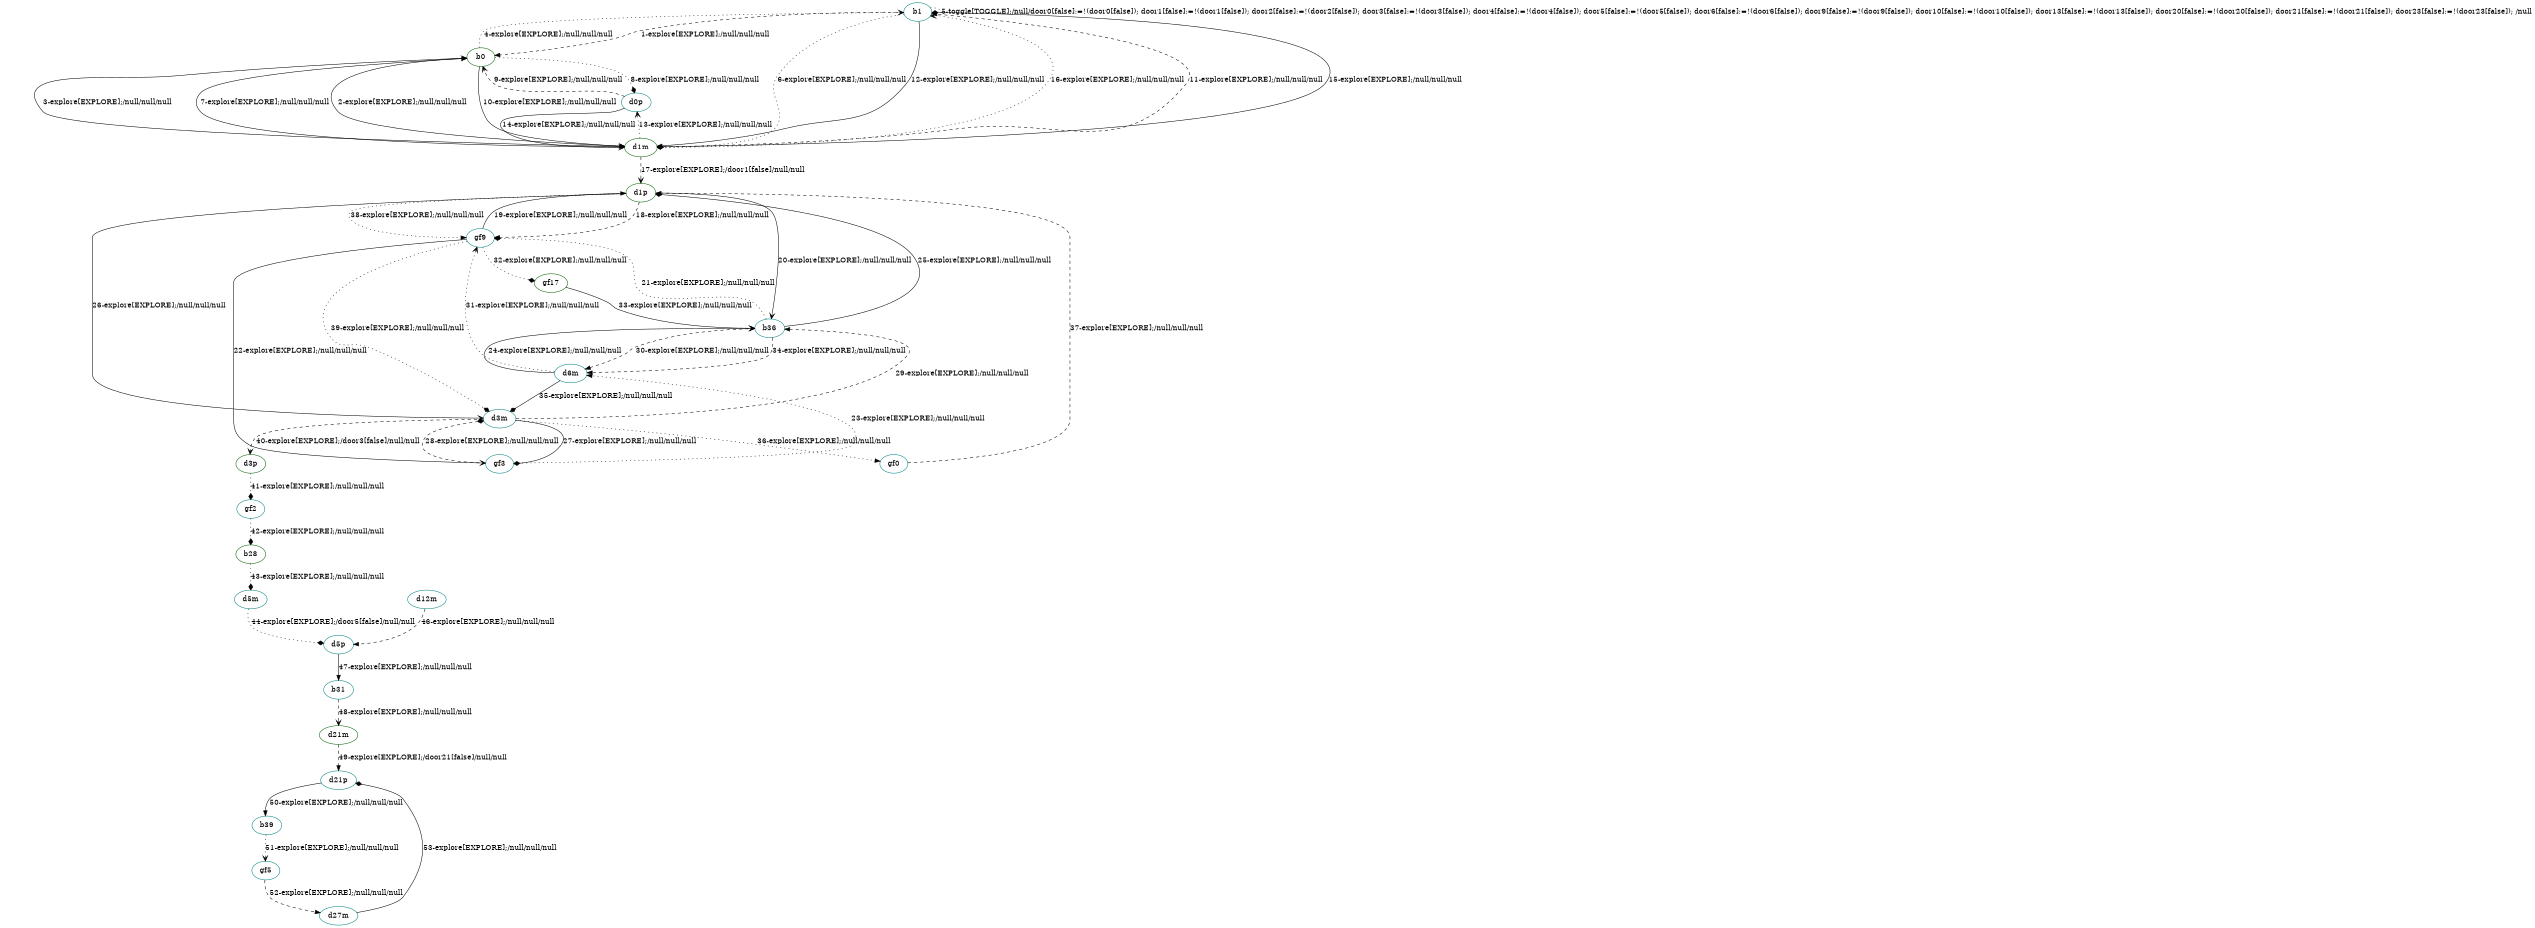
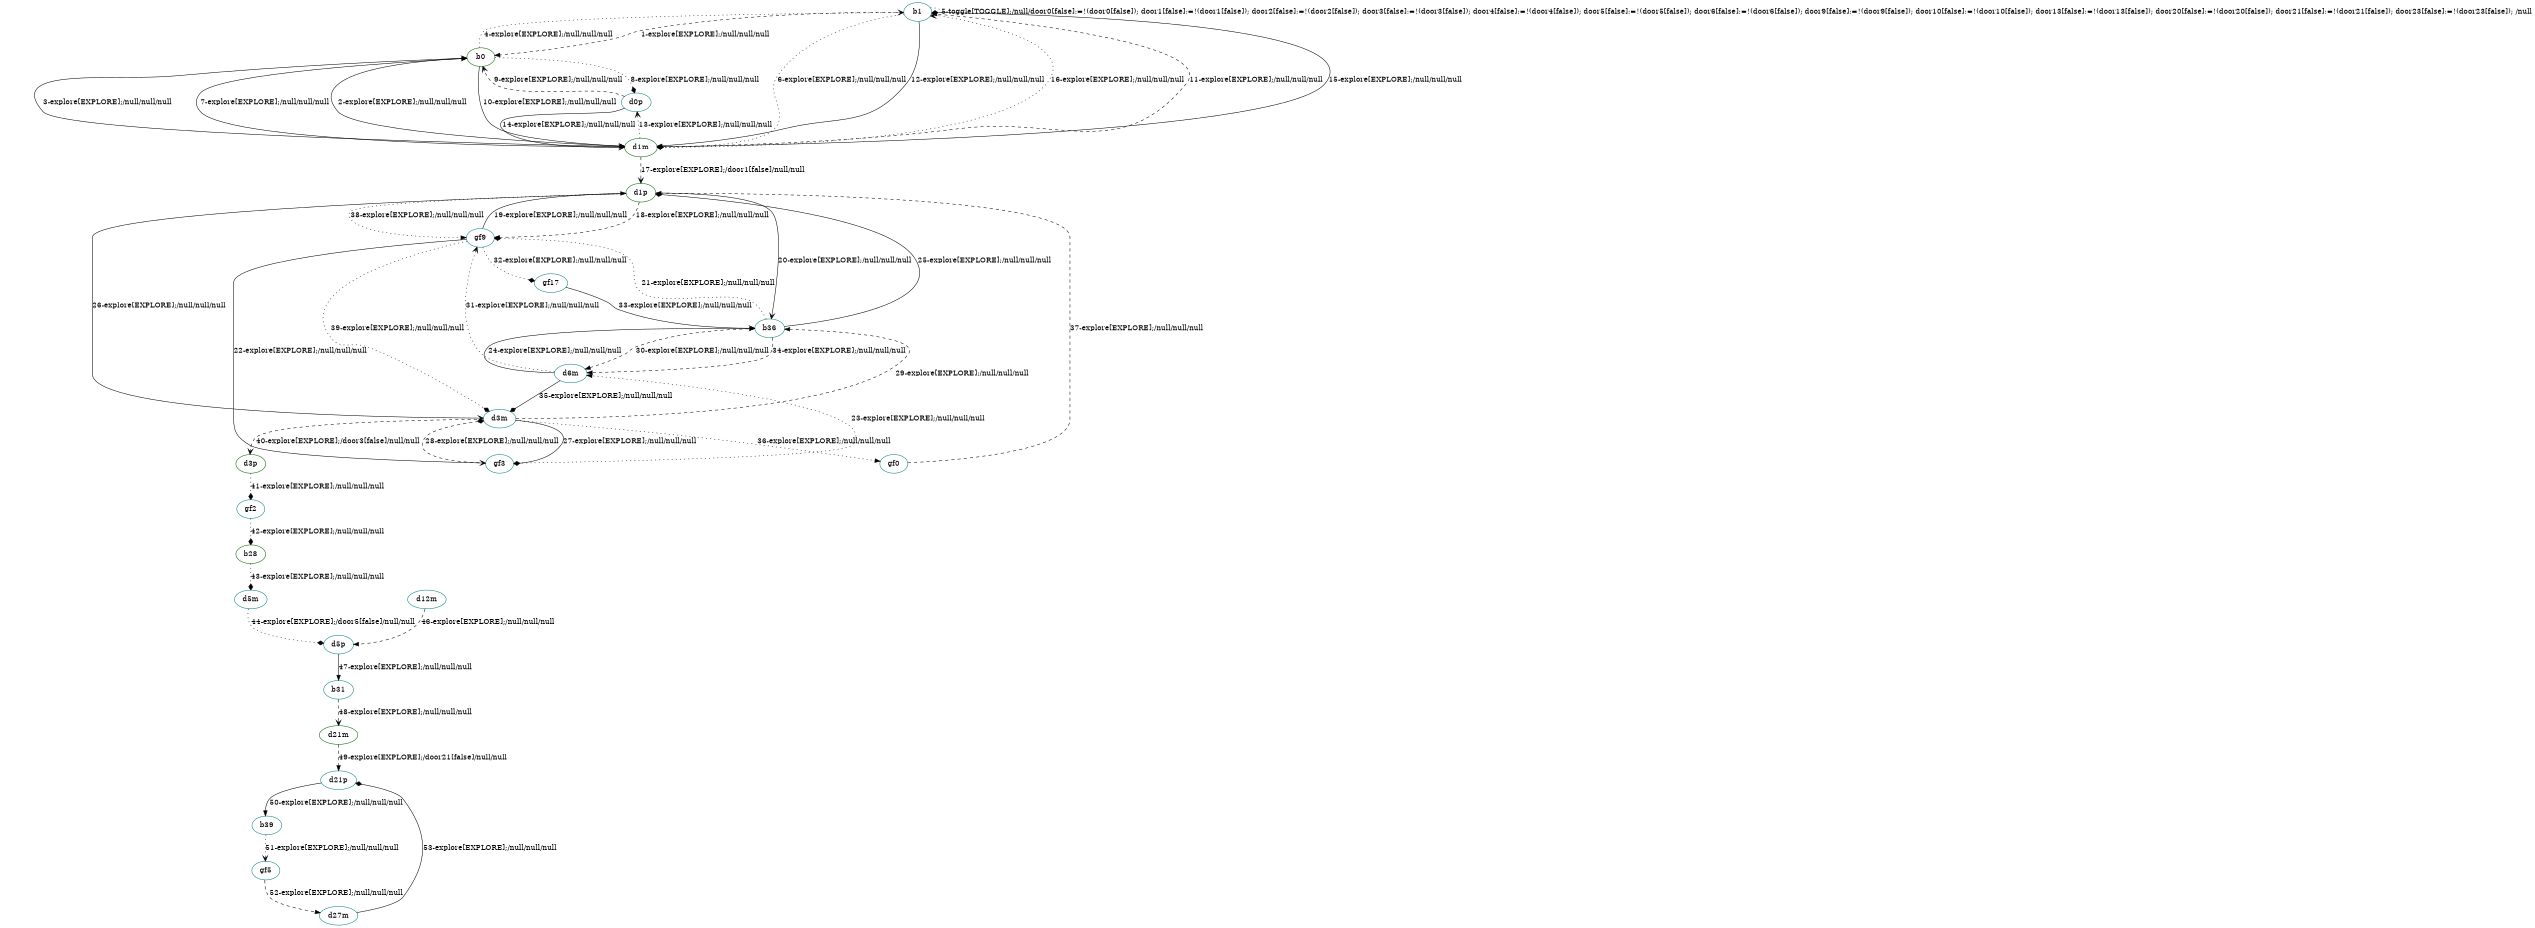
(551, 283) -> (551, 283)
(576, 332) -> (576, 332)
